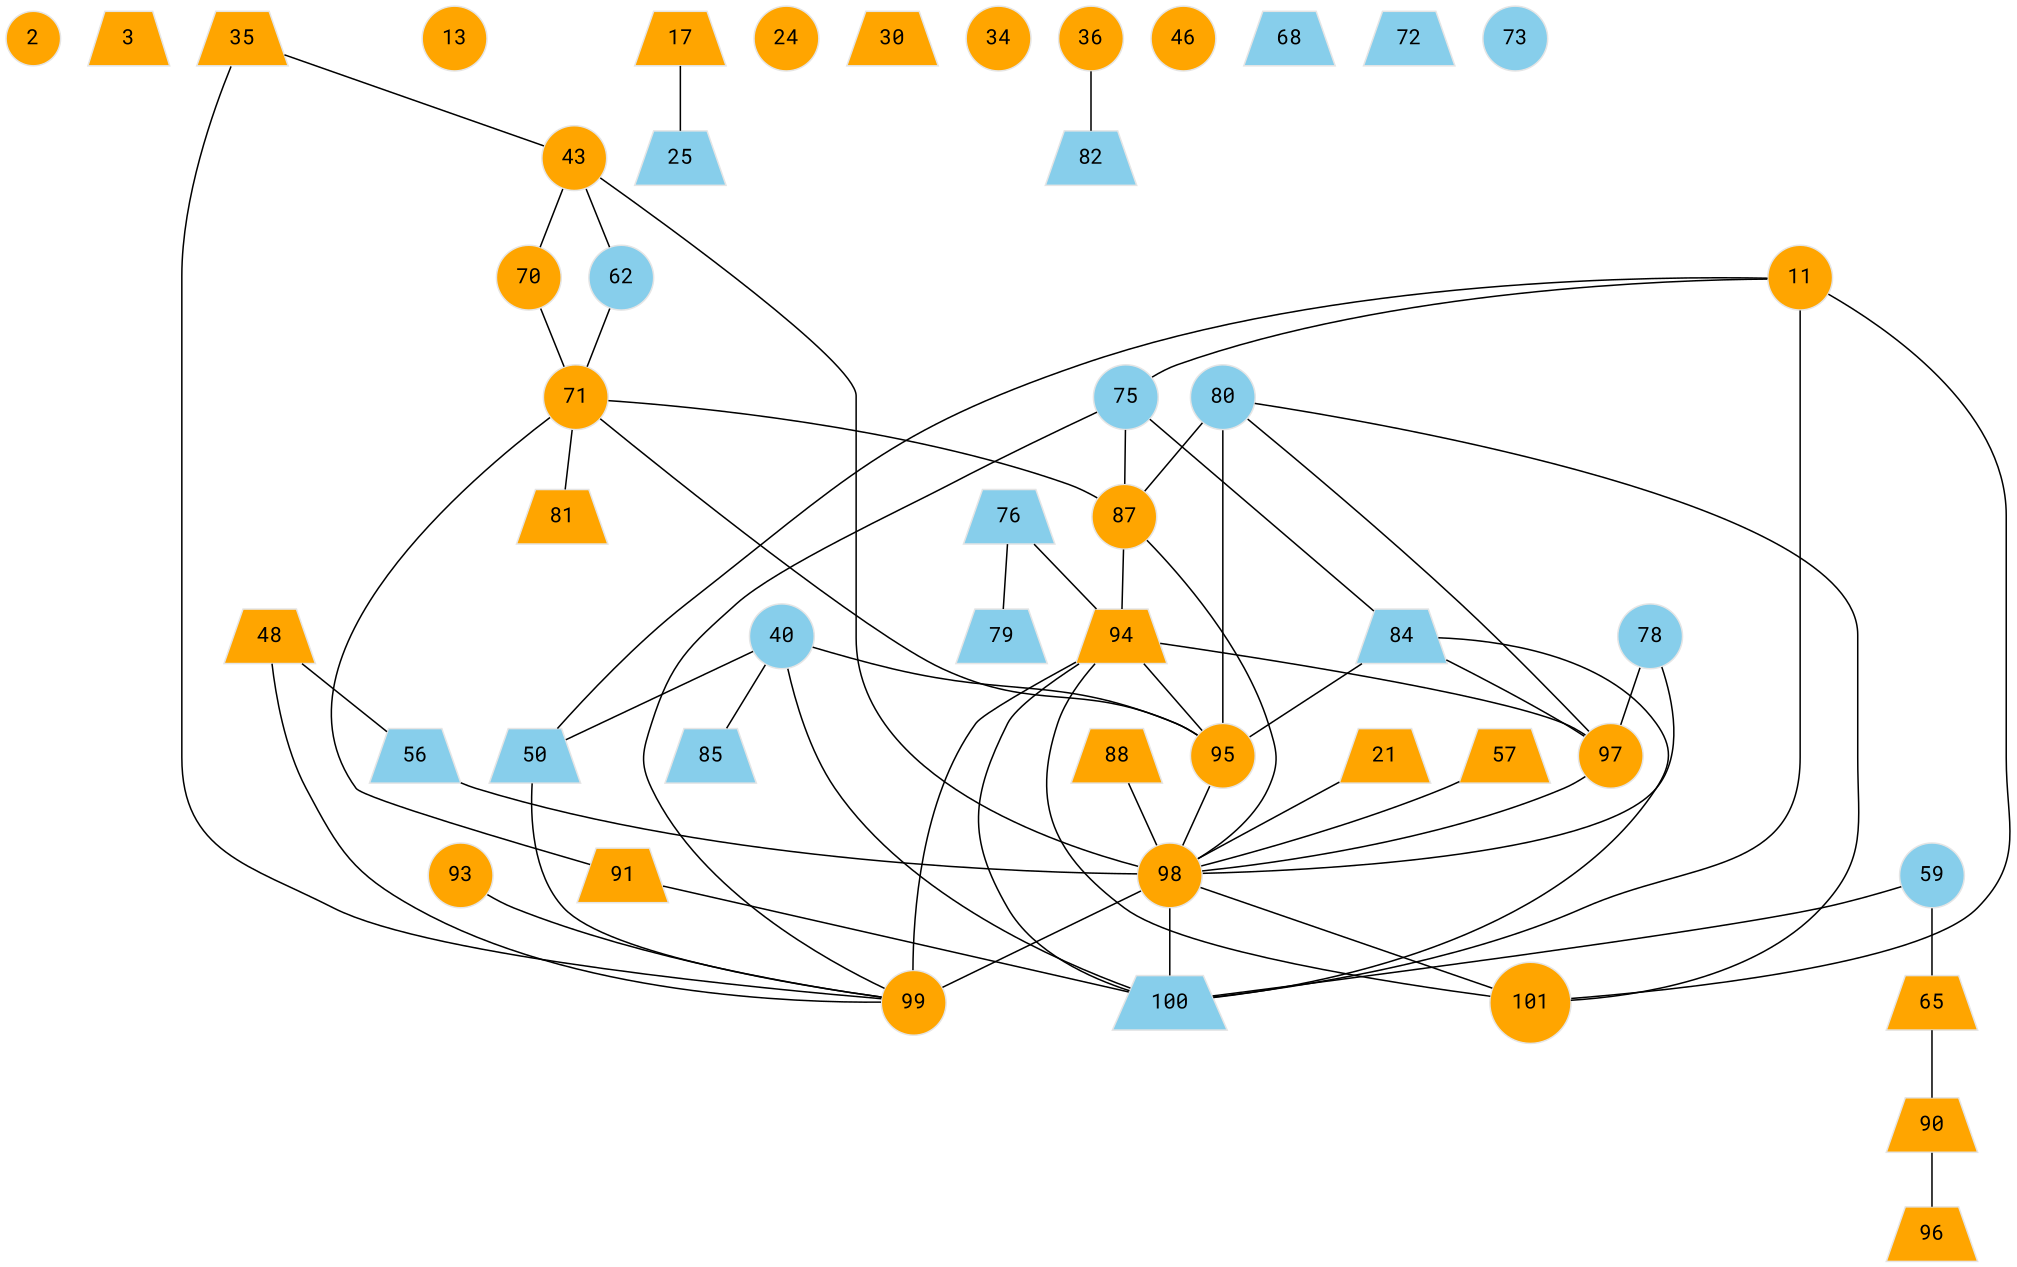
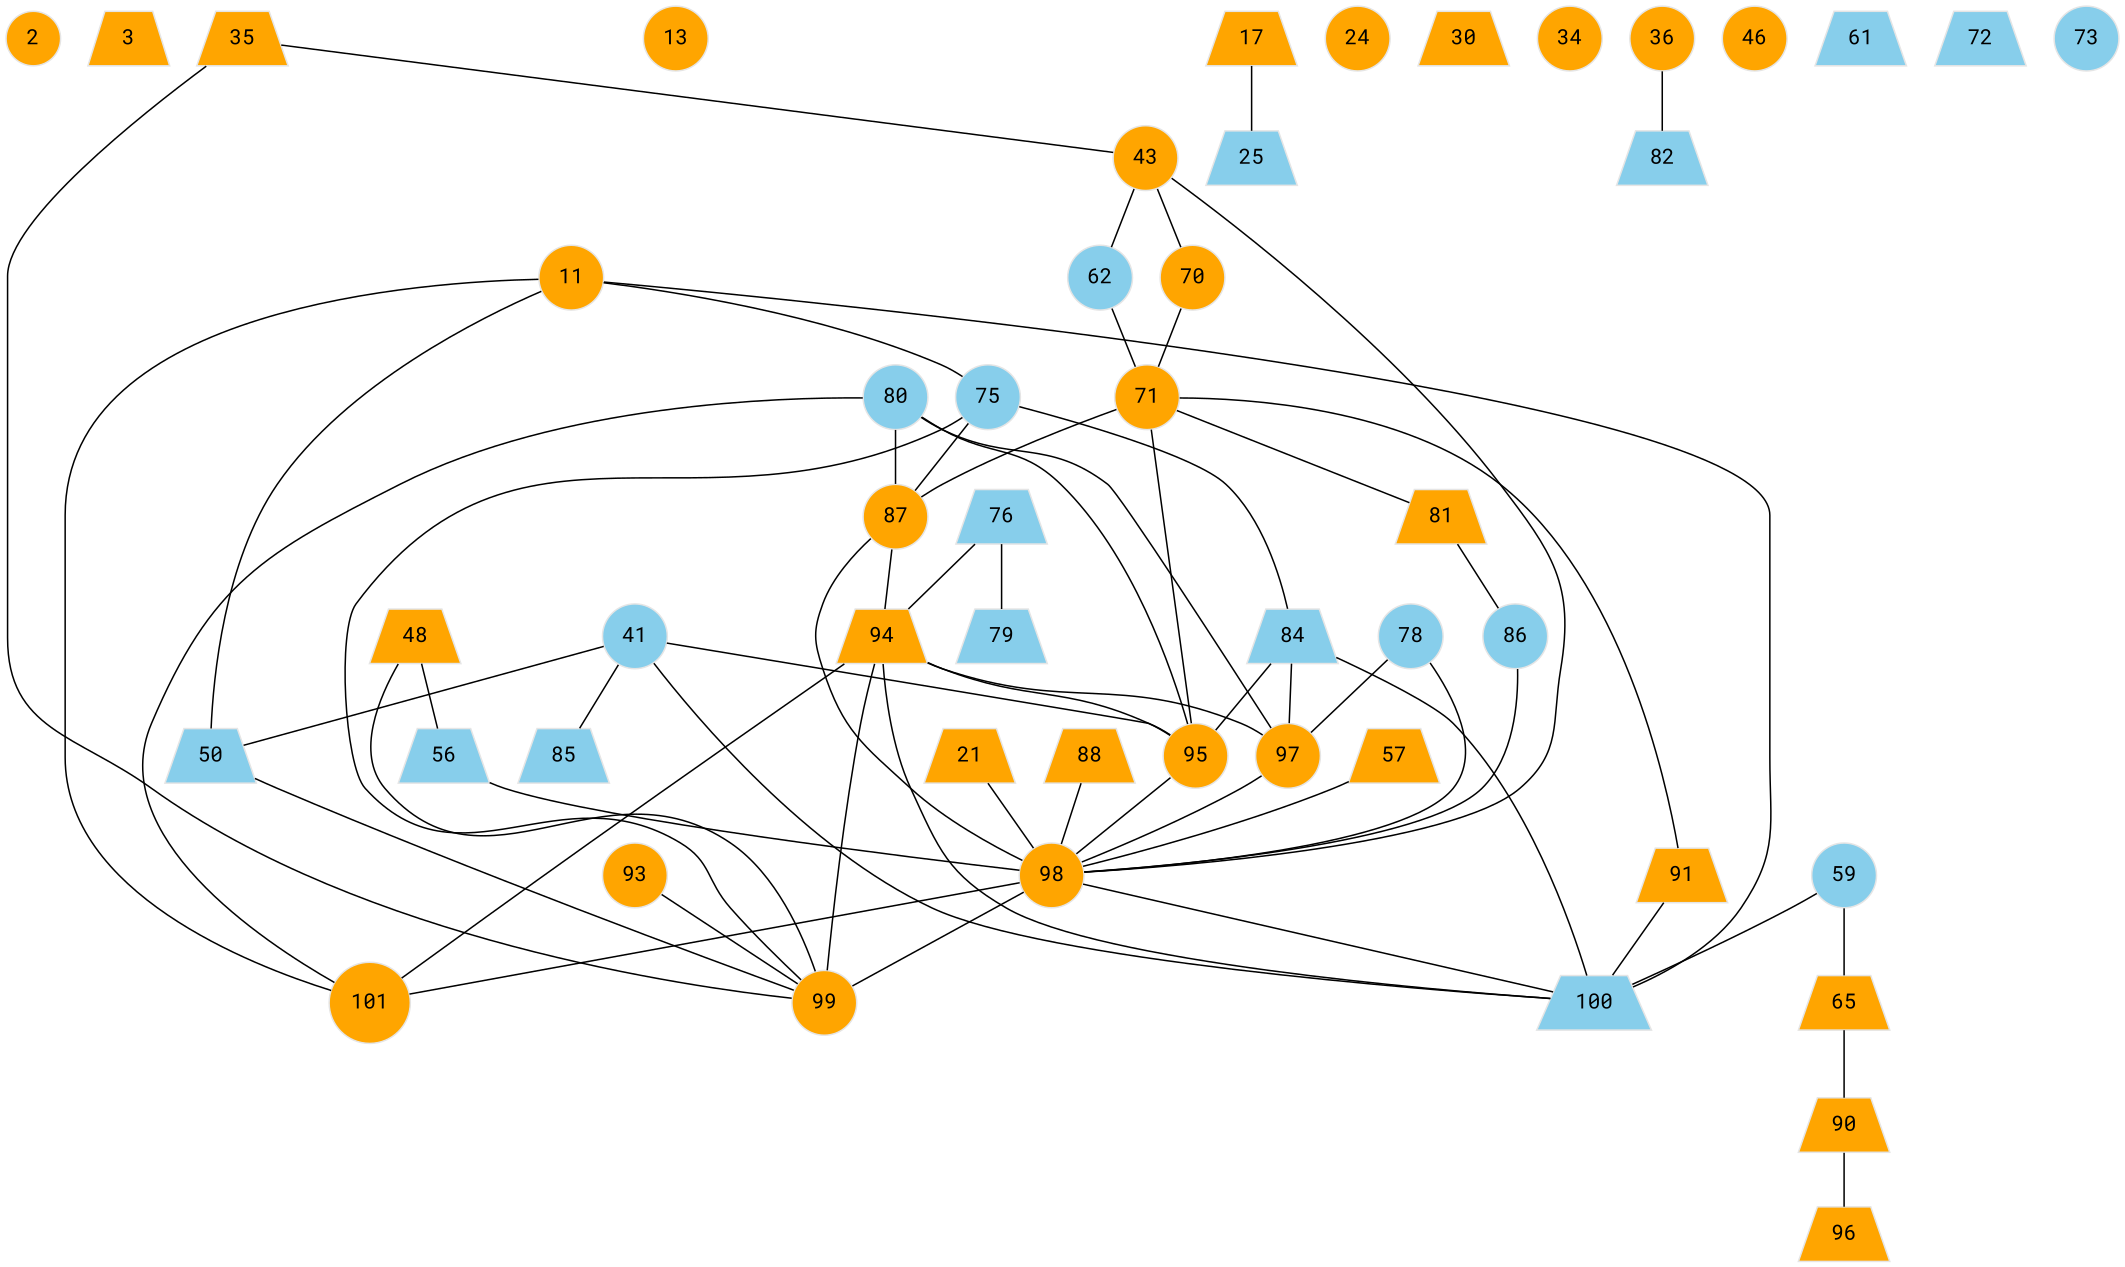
(1290, 39) -> (1861, 39)
(782, 636) -> (635, 636)
none -> (1515, 636)
